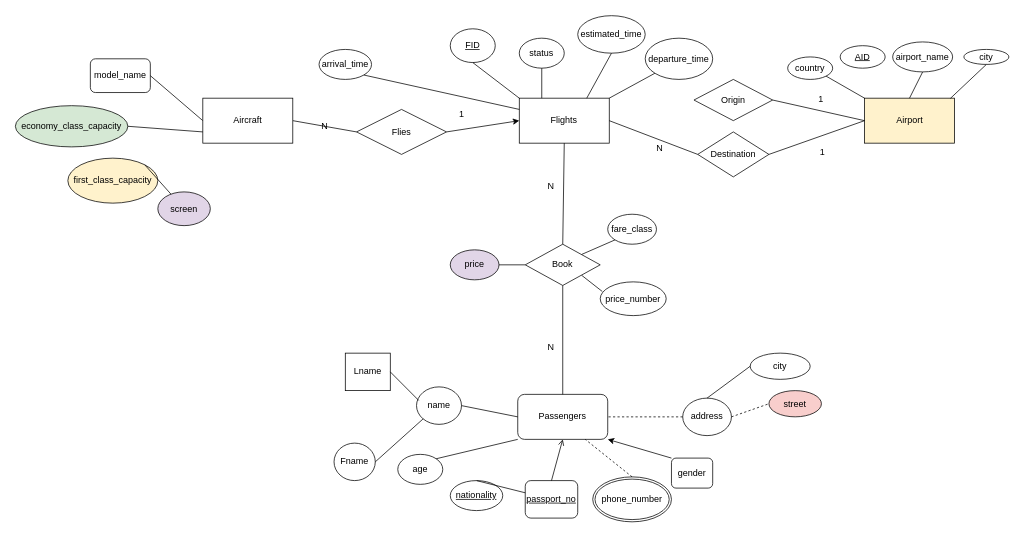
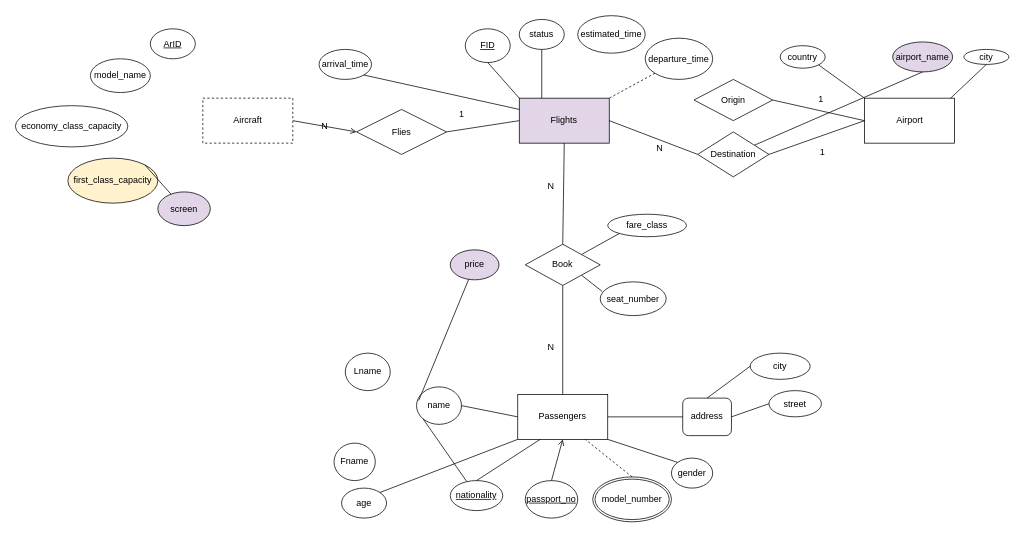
none -> (173, 44)
(473, 45) -> (488, 45)
(542, 53) -> (542, 34)
(863, 57) -> none
(923, 57) -> (923, 57)
(810, 68) -> (803, 57)
(120, 75) -> (120, 75)
(599, 76) -> none
(917, 84) -> (839, 108)
(632, 85) -> (632, 85)
(176, 98) -> none
(248, 120) -> (248, 120)
(564, 120) -> (564, 120)
(910, 120) -> (910, 120)
(513, 121) -> (515, 121)
(72, 126) -> (72, 126)
(165, 129) -> none
(352, 131) -> (352, 131)
(632, 229) -> (647, 225)
(512, 265) -> none
(633, 299) -> (633, 299)
(368, 372) -> (368, 372)
(405, 386) -> (444, 340)
(795, 404) -> (795, 404)
(749, 411) -> (749, 411)
(563, 417) -> (563, 417)
(646, 417) -> (646, 417)
(707, 417) -> (707, 417)
(399, 440) -> (445, 450)
(614, 441) -> (612, 440)
(420, 469) -> (364, 503)
(692, 473) -> (692, 473)
(501, 486) -> (508, 460)
(552, 499) -> (552, 499)
(632, 499) -> (632, 499)
